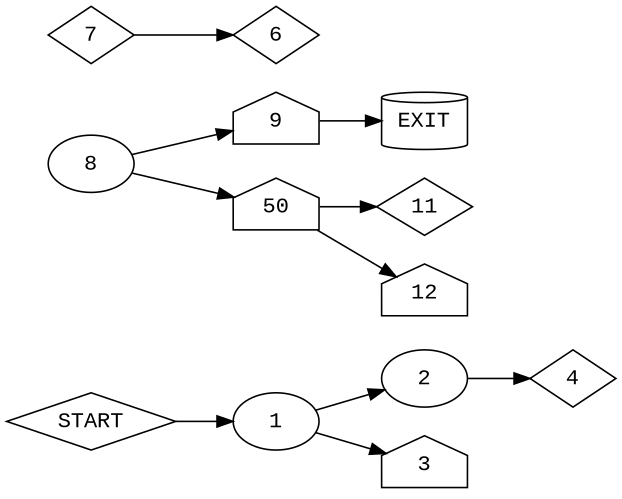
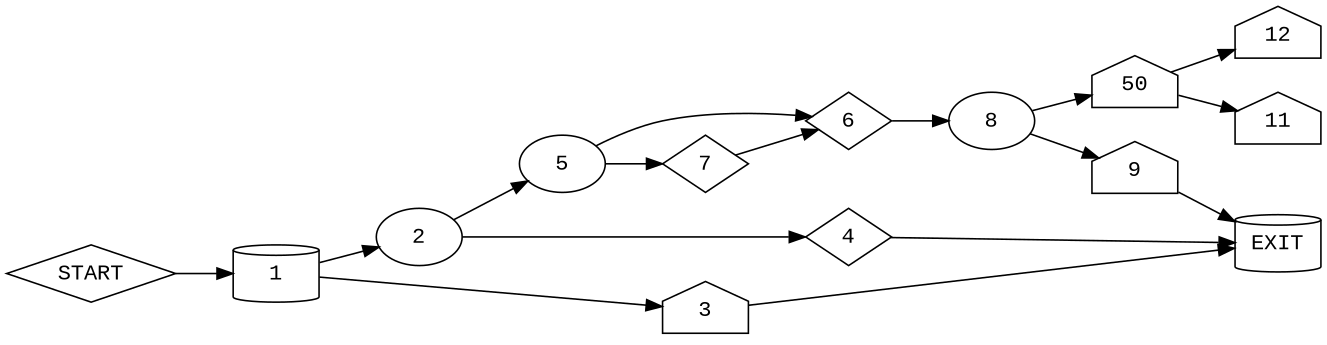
none -> (912, 121)
none -> (562, 164)
(425, 207) -> (1278, 121)
none -> (1055, 240)
none -> (983, 278)
(276, 421) -> (276, 274)
